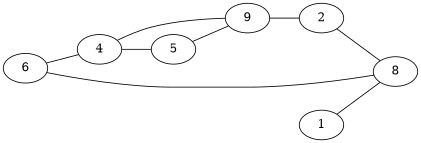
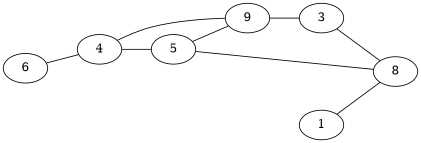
(321, 18) -> (321, 18)
(210, 87) -> (285, 60)
